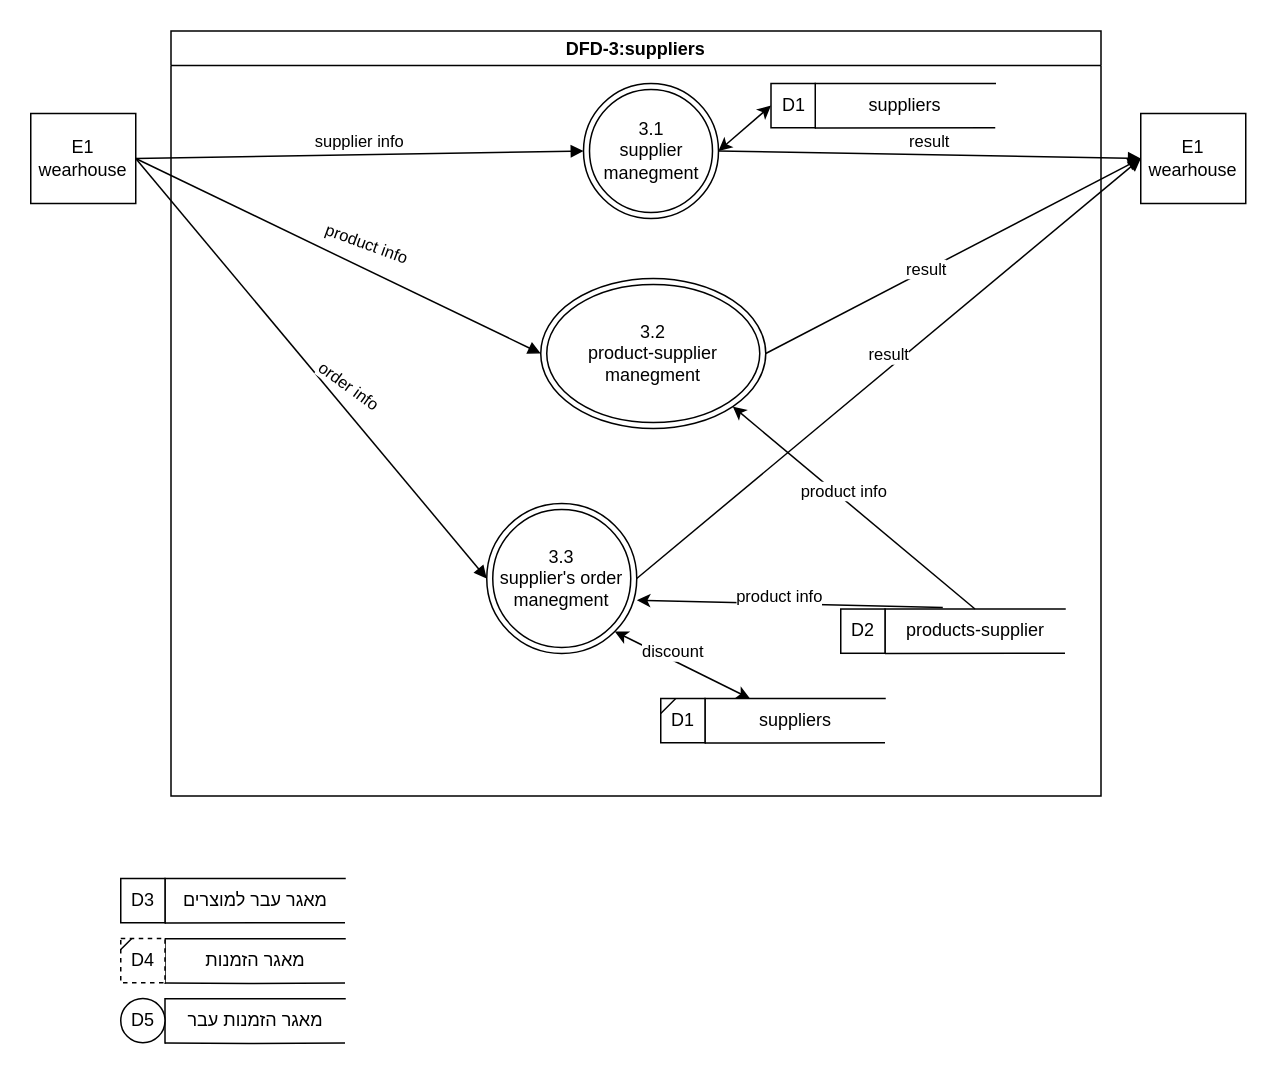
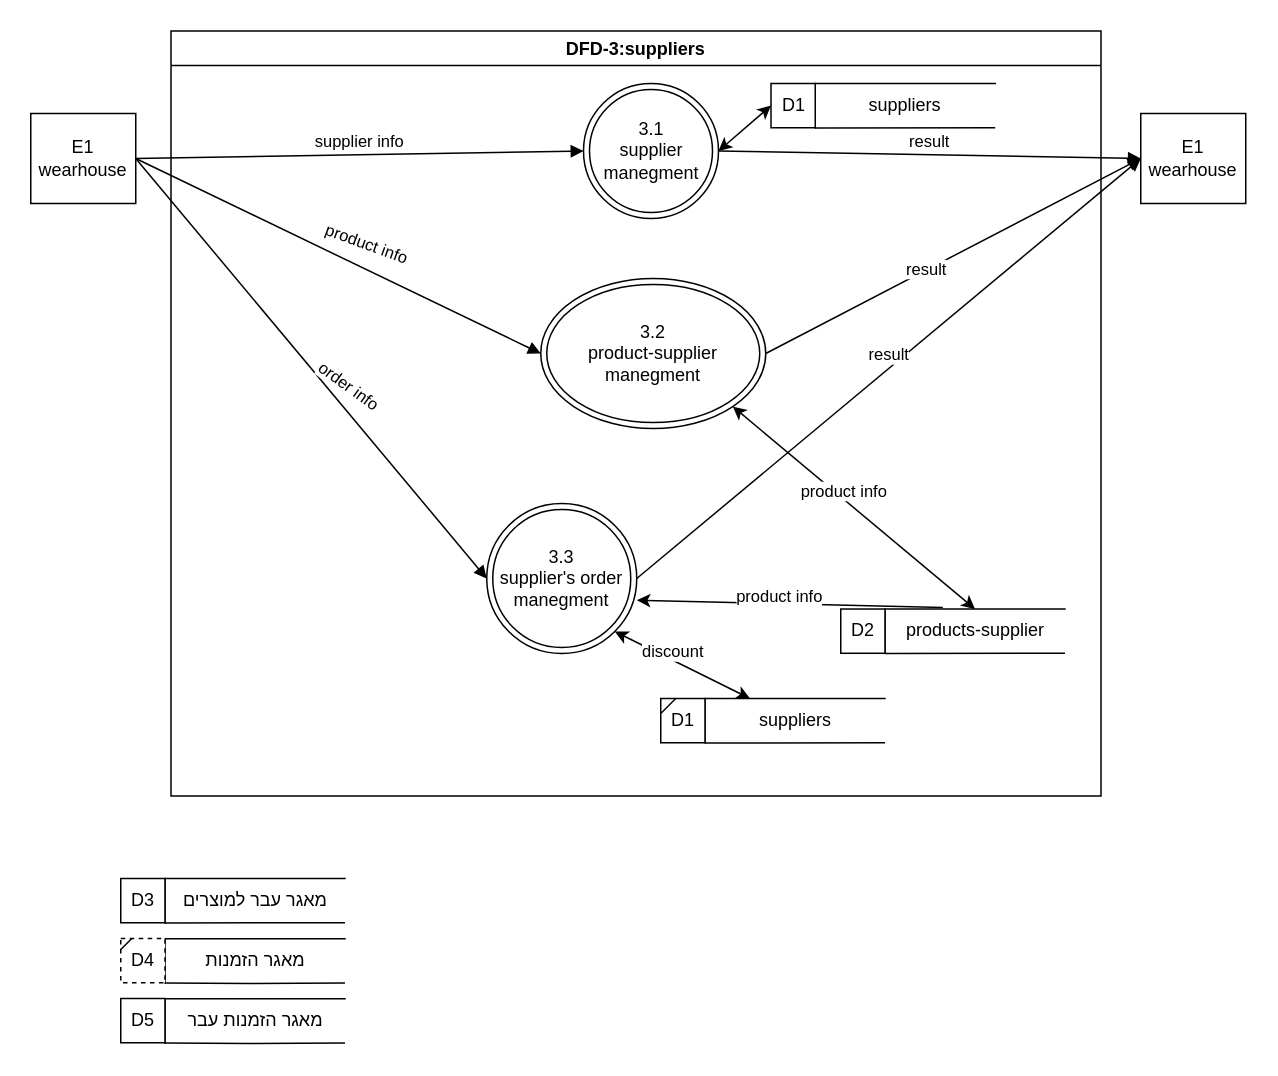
(968, 603) -> (966, 601)
(143, 1020) -> (143, 1020)
